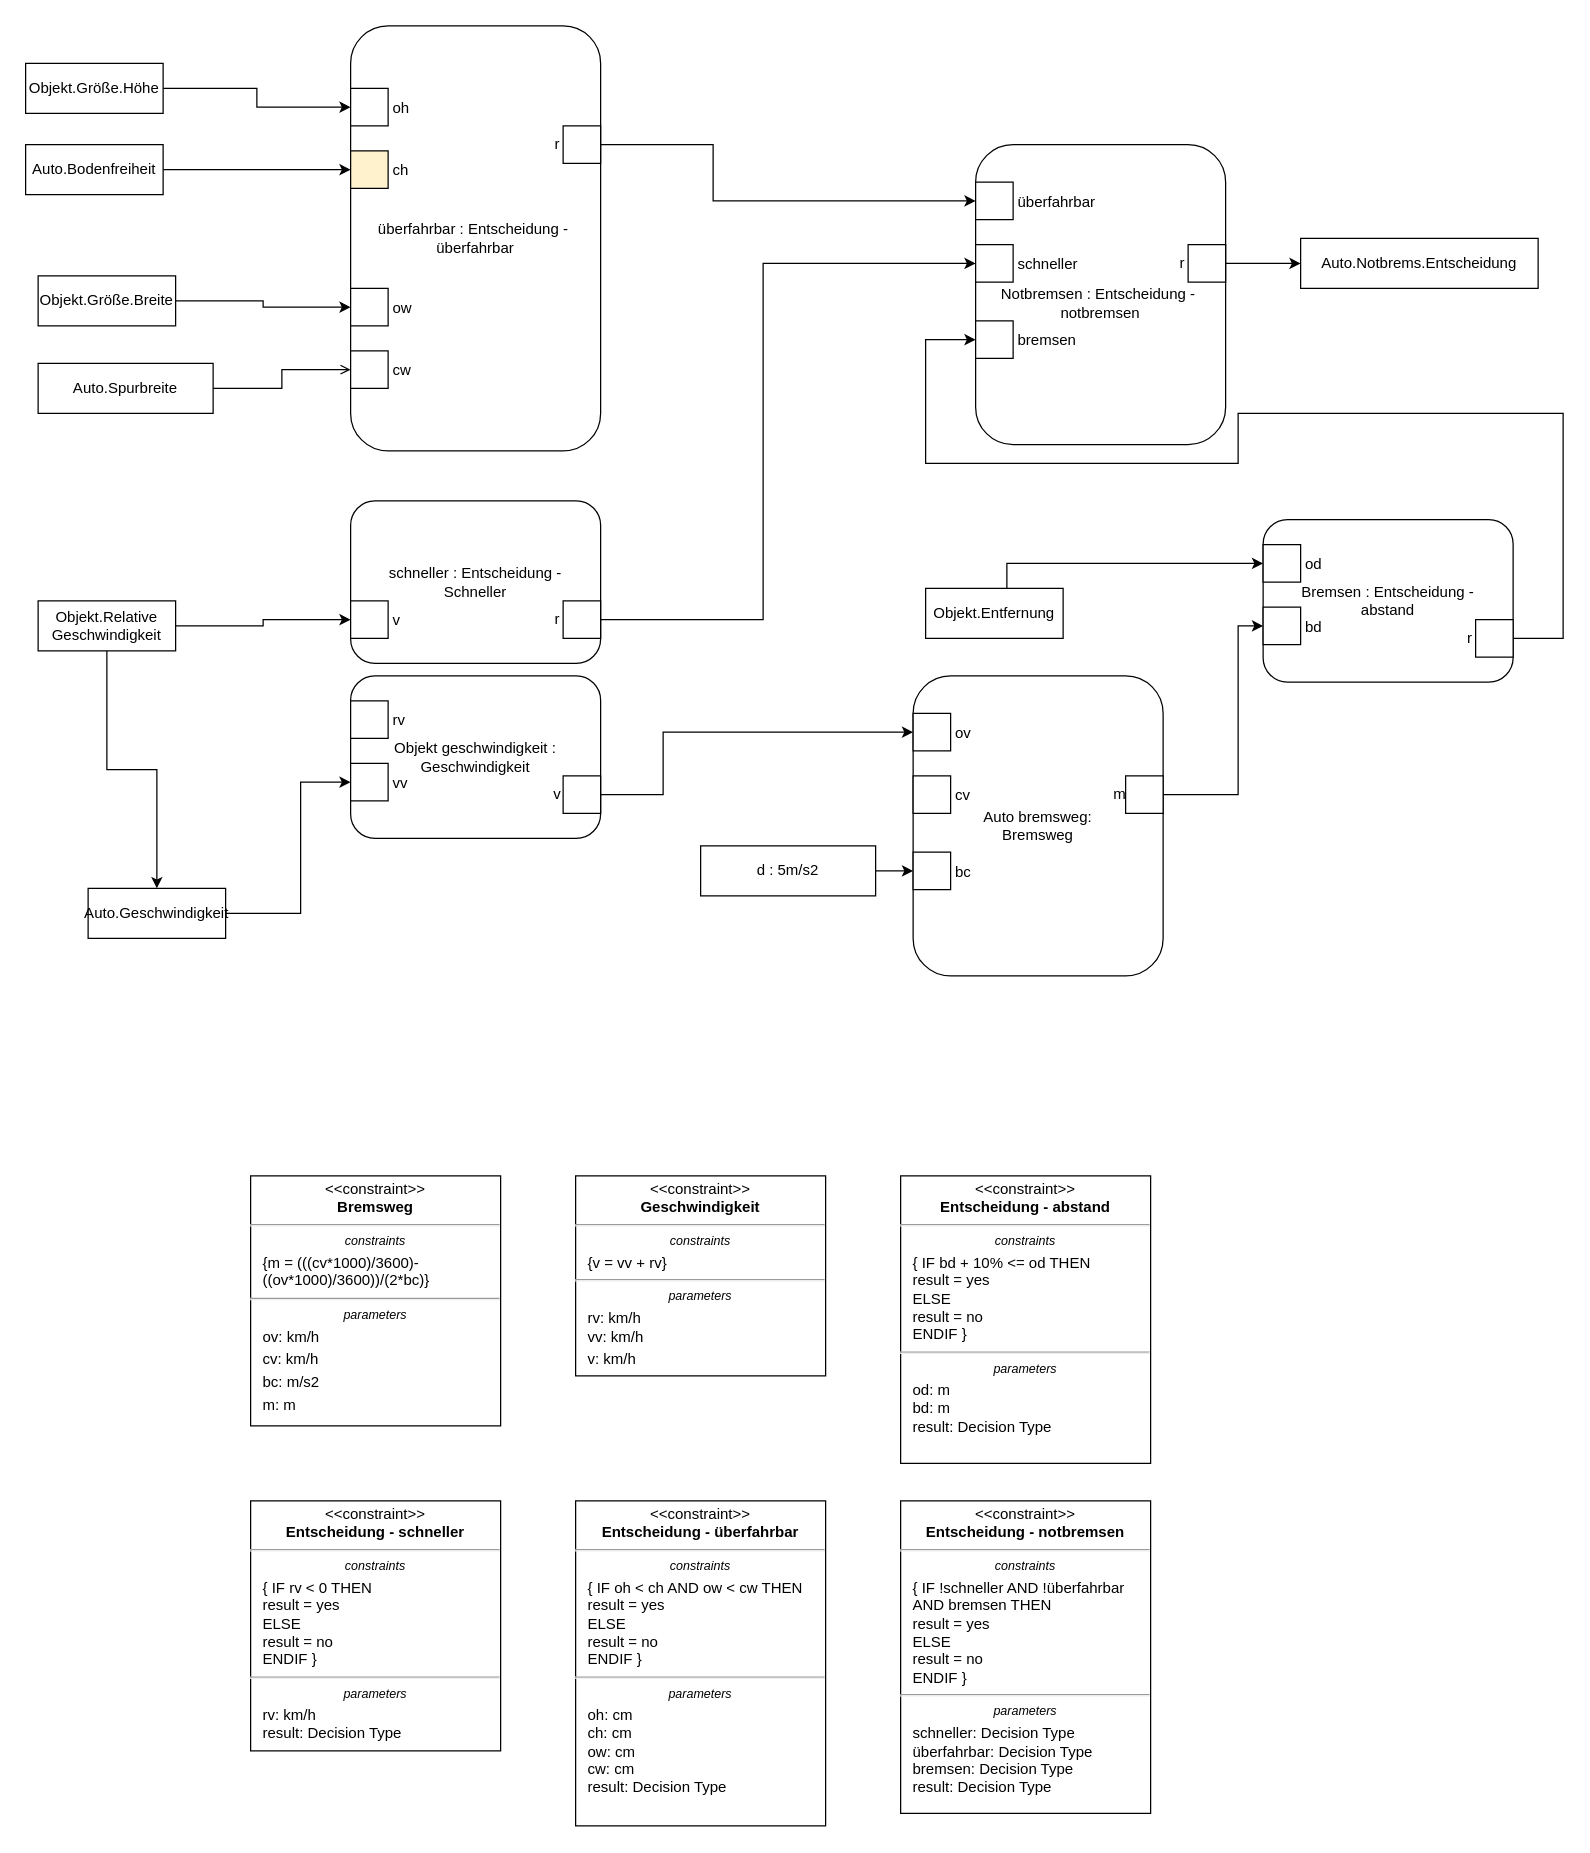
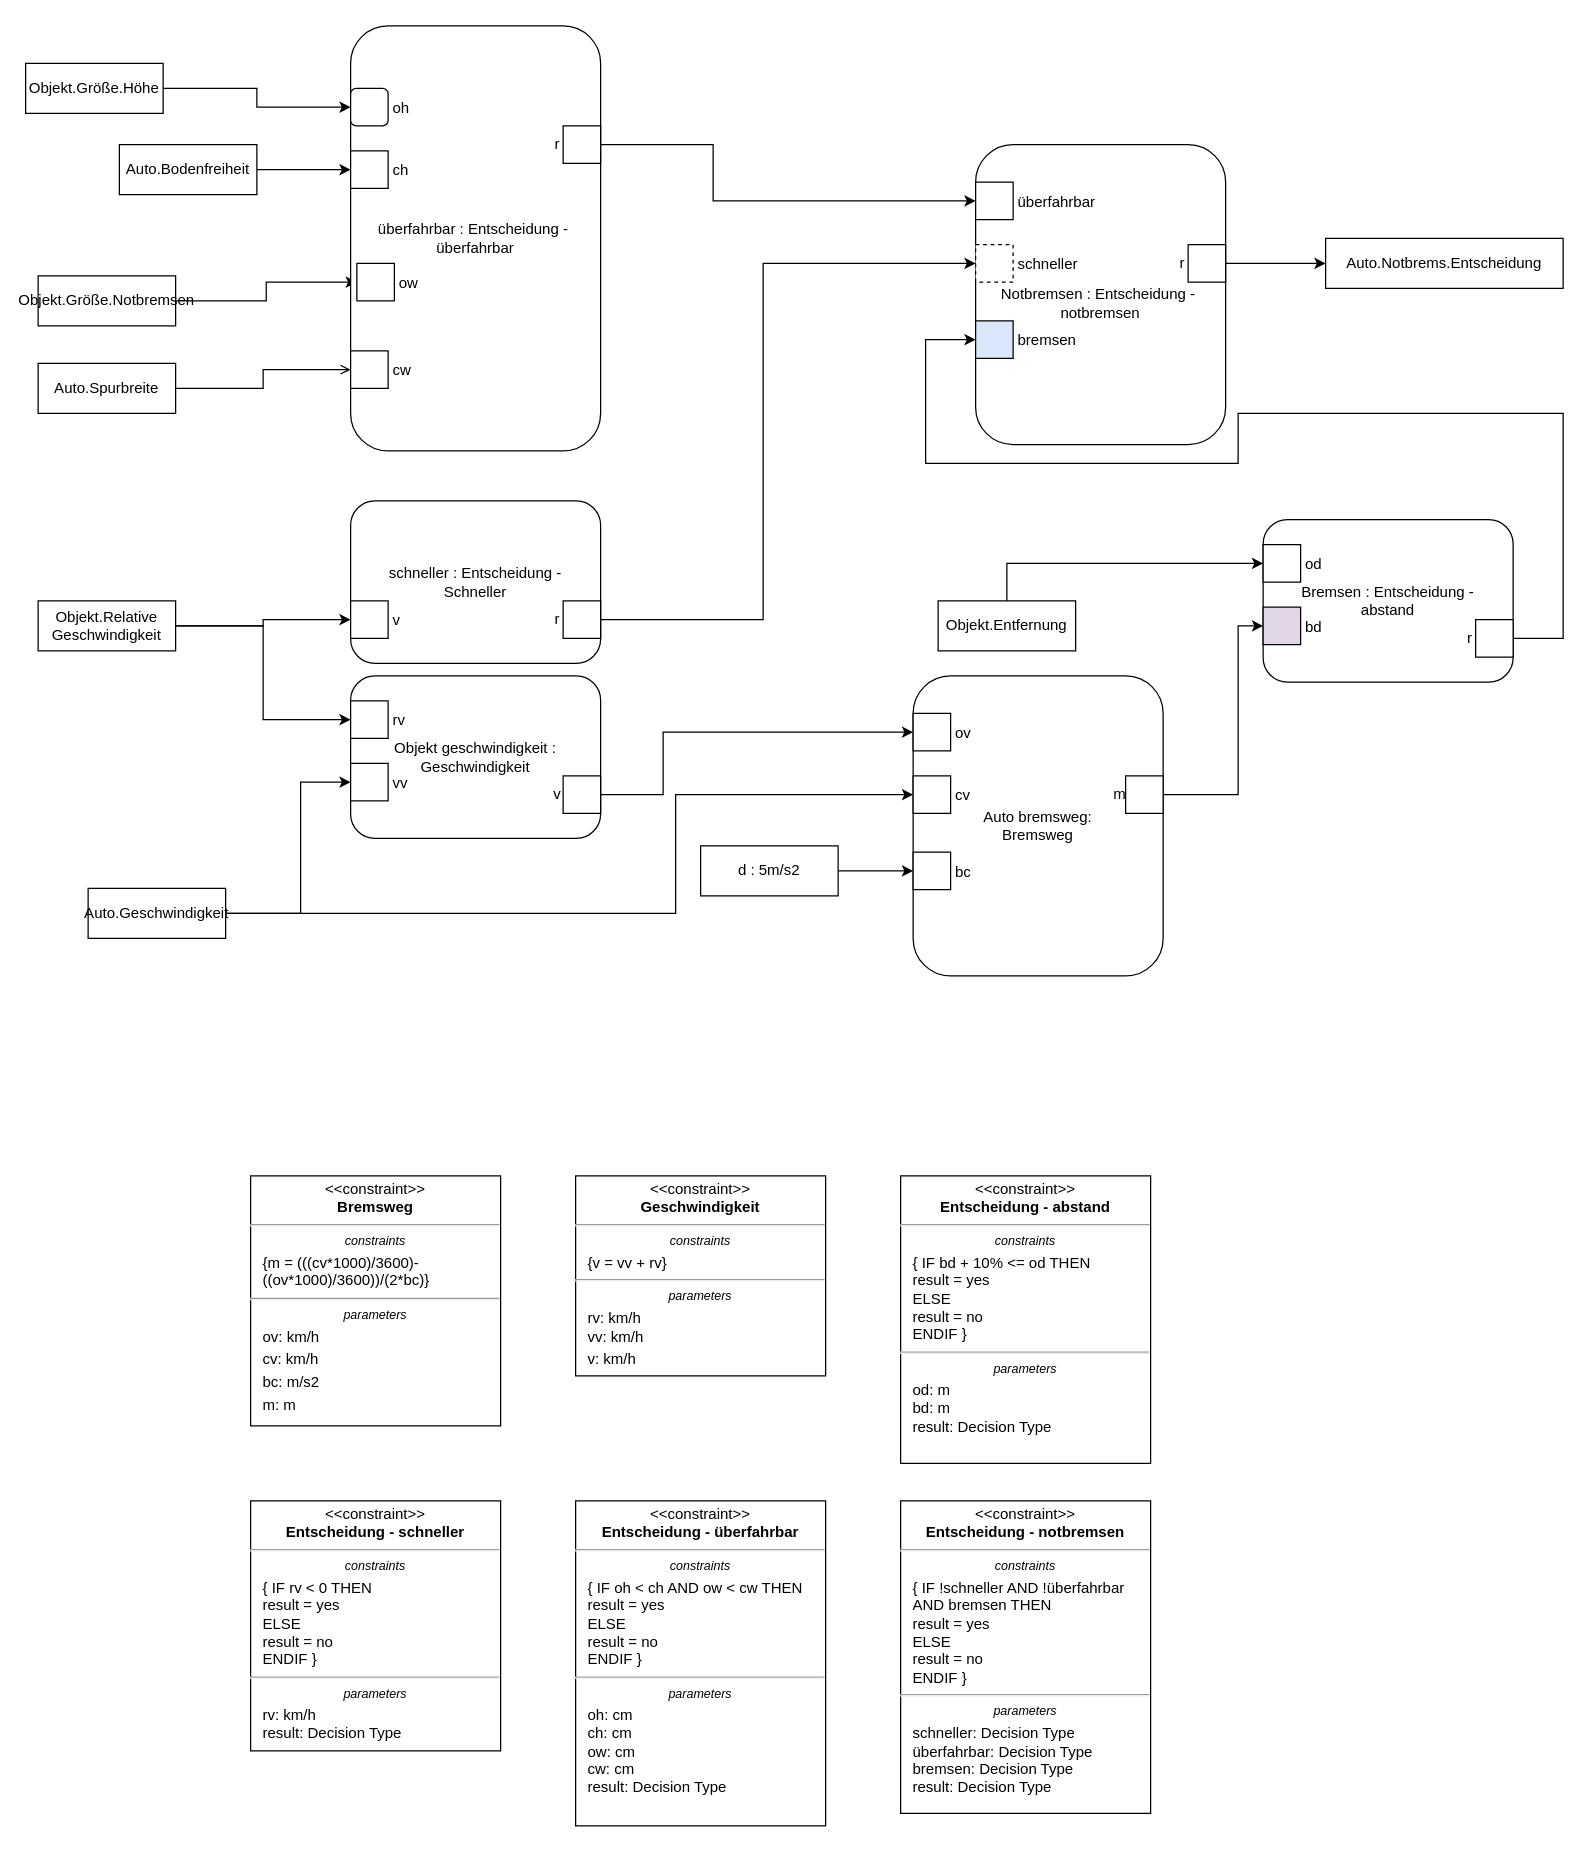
(369, 107) -> (369, 107)
(94, 169) -> (188, 169)
(369, 169) -> (369, 169)
(994, 263) -> (994, 263)
(1419, 263) -> (1444, 263)
(107, 301) -> (107, 301)
(369, 307) -> (376, 282)
(994, 339) -> (994, 339)
(126, 388) -> (107, 388)
(994, 613) -> (1007, 626)
(1282, 626) -> (1282, 626)
(128, 769) -> (263, 713)
(788, 871) -> (769, 871)
none -> (662, 913)
